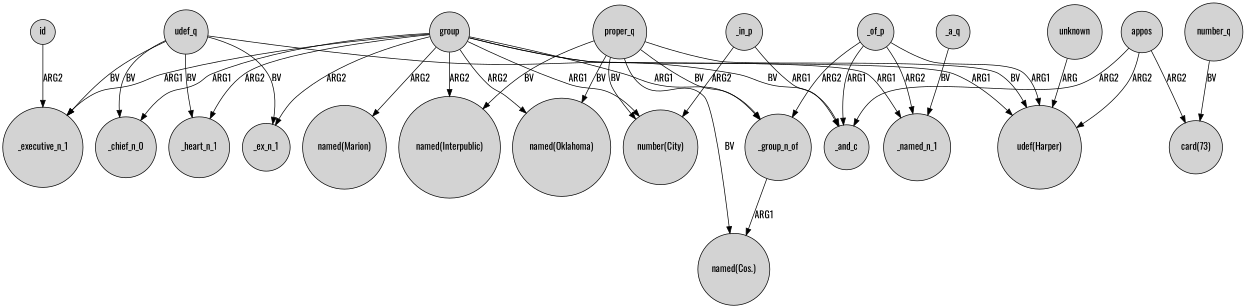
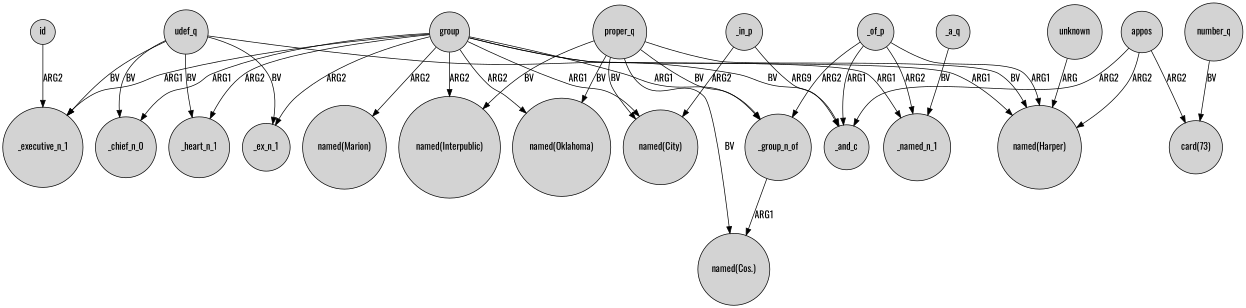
(802, 79) -> (802, 79)
(661, 147) -> (661, 147)
(1040, 147) -> (1040, 147)
